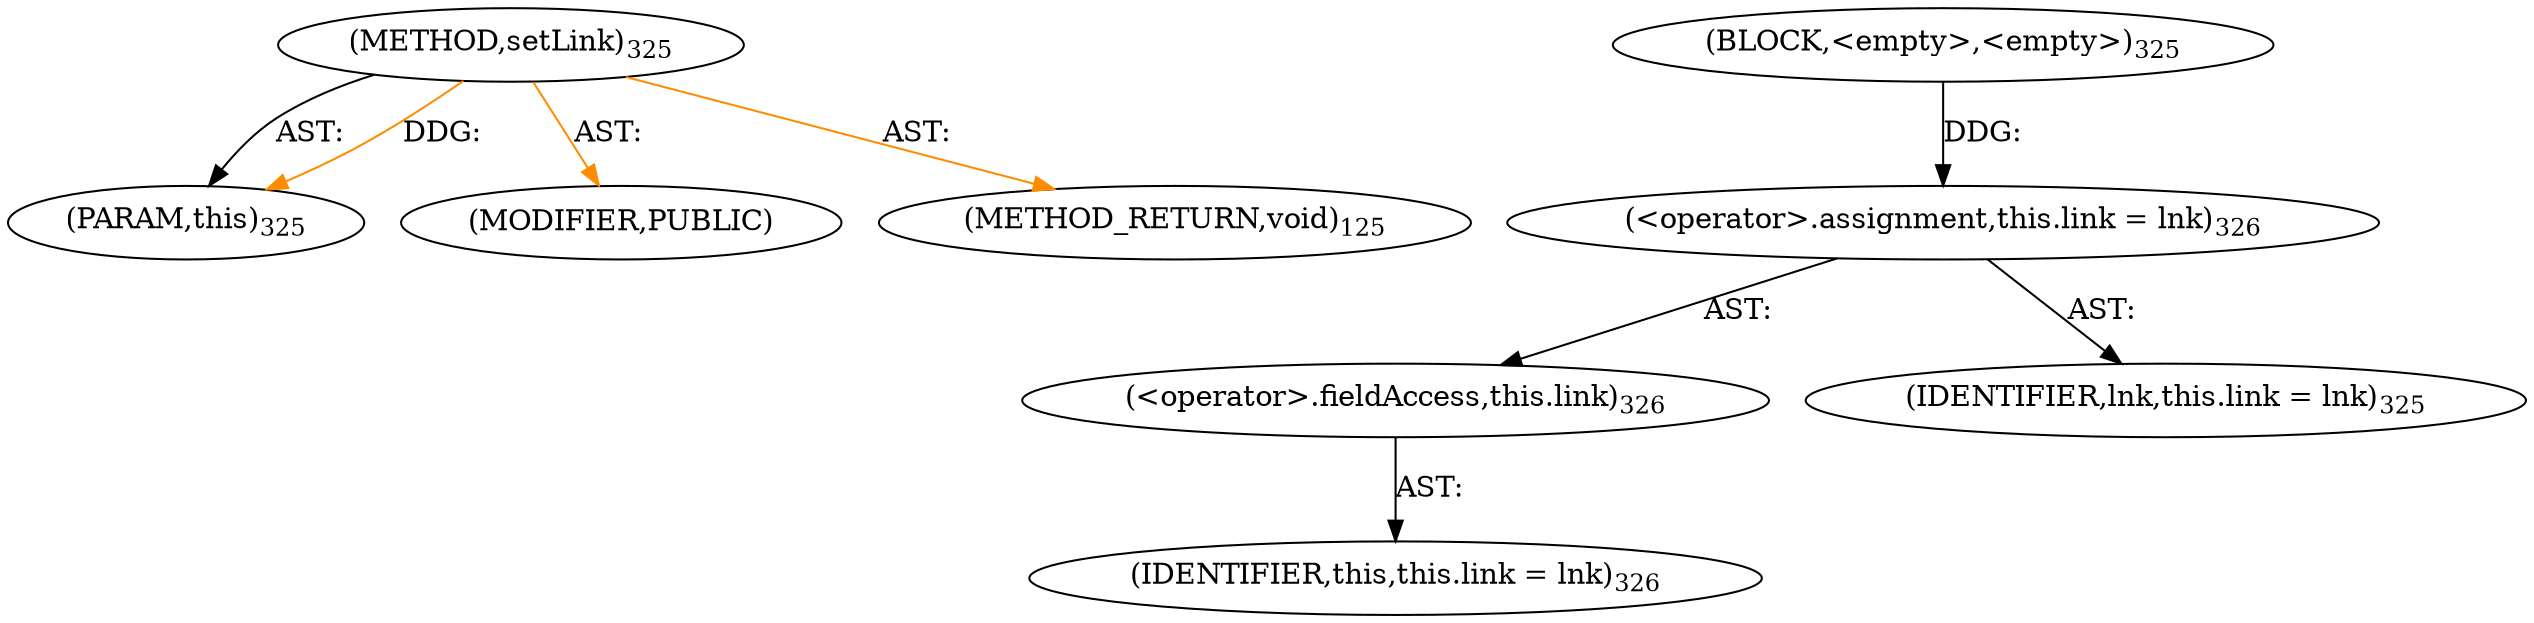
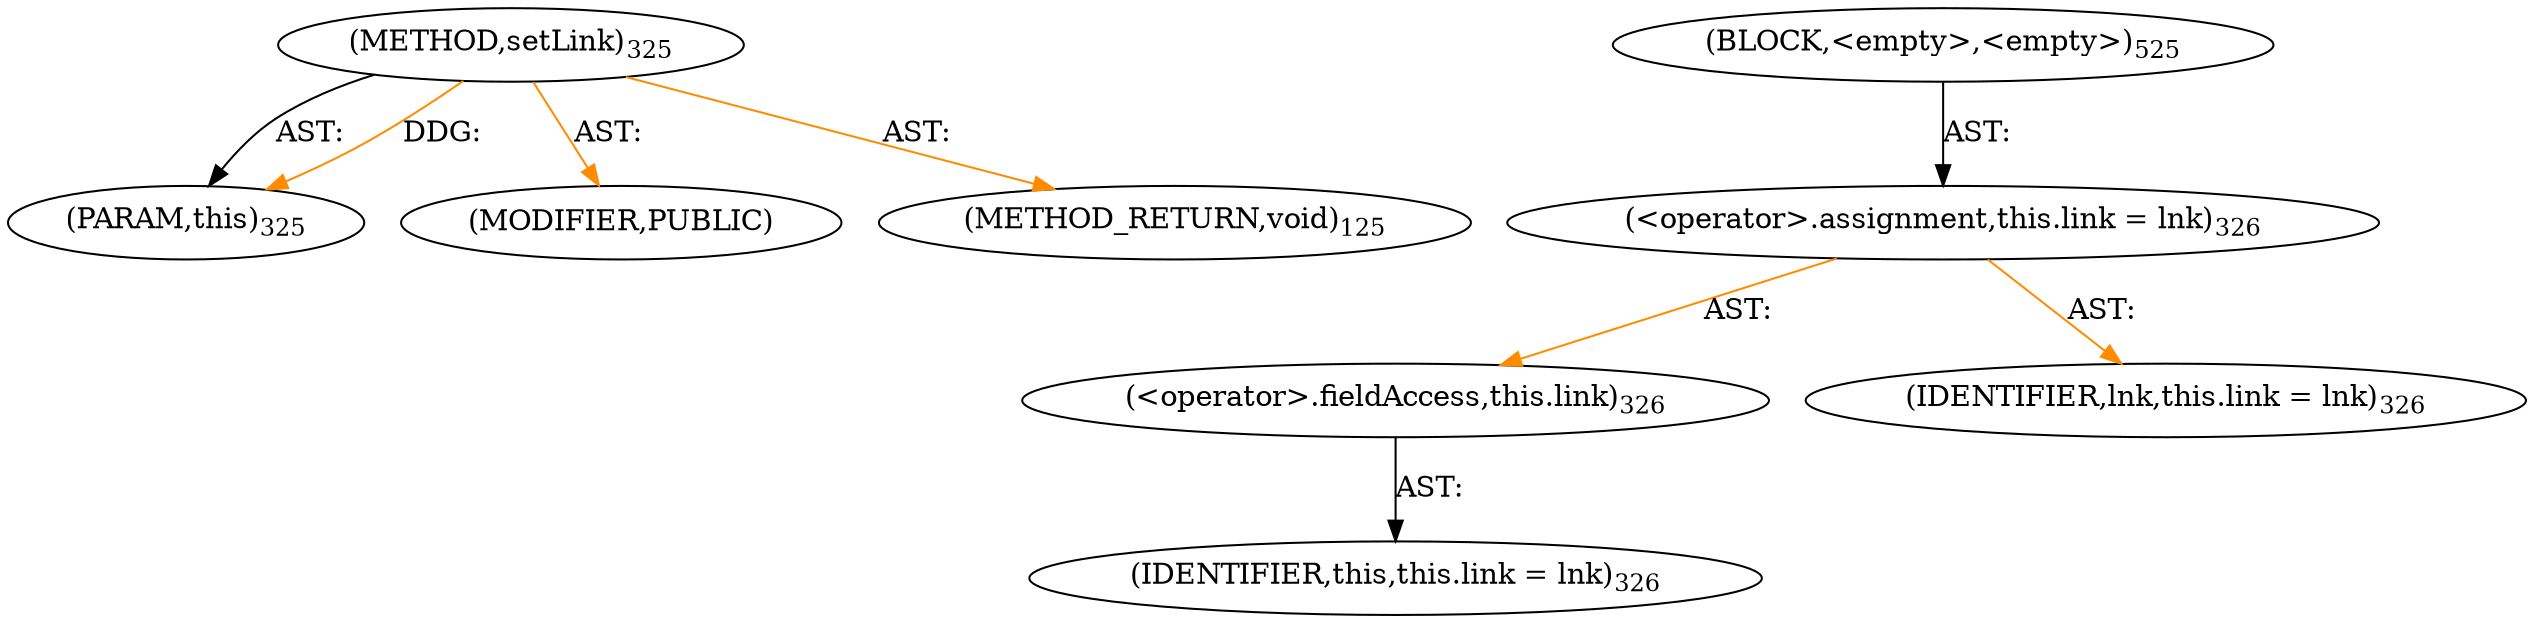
(2158, 42) -> (2158, 42)
(1987, 134) -> (1982, 134)
(2046, 305) -> (2046, 305)
(1679, 309) -> (1679, 309)
(2403, 397) -> (2403, 397)
